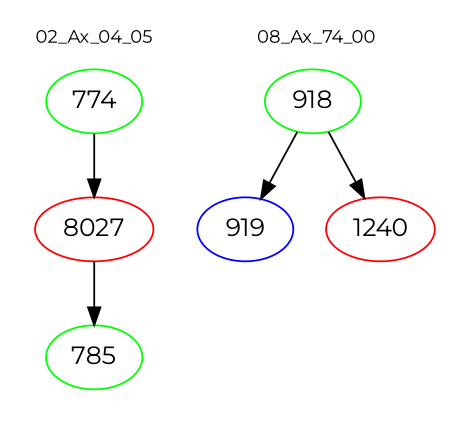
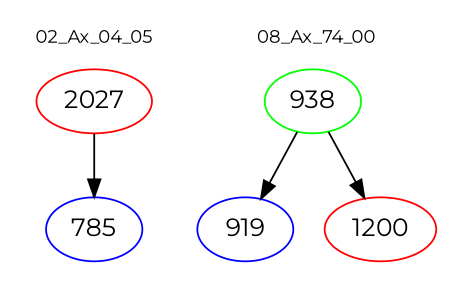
(94, 101) -> none
(313, 101) -> (313, 101)
(94, 229) -> (94, 101)
(380, 229) -> (380, 229)
(94, 357) -> (94, 229)
